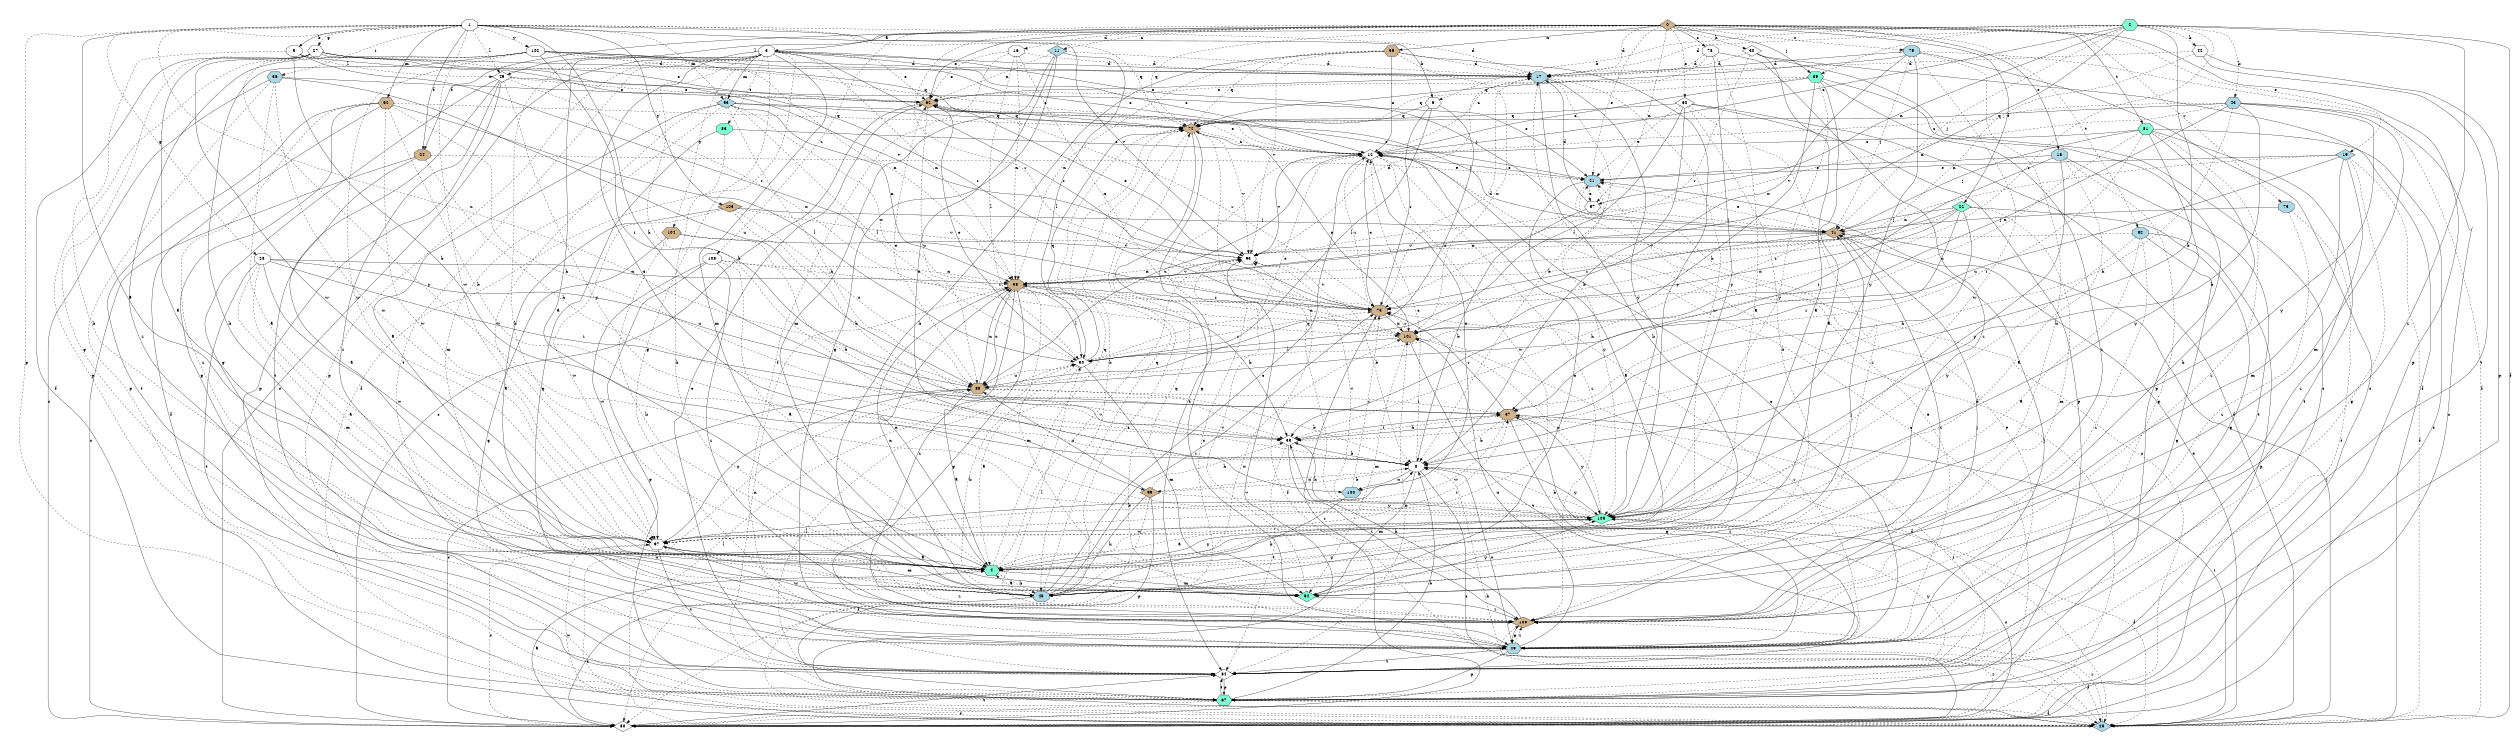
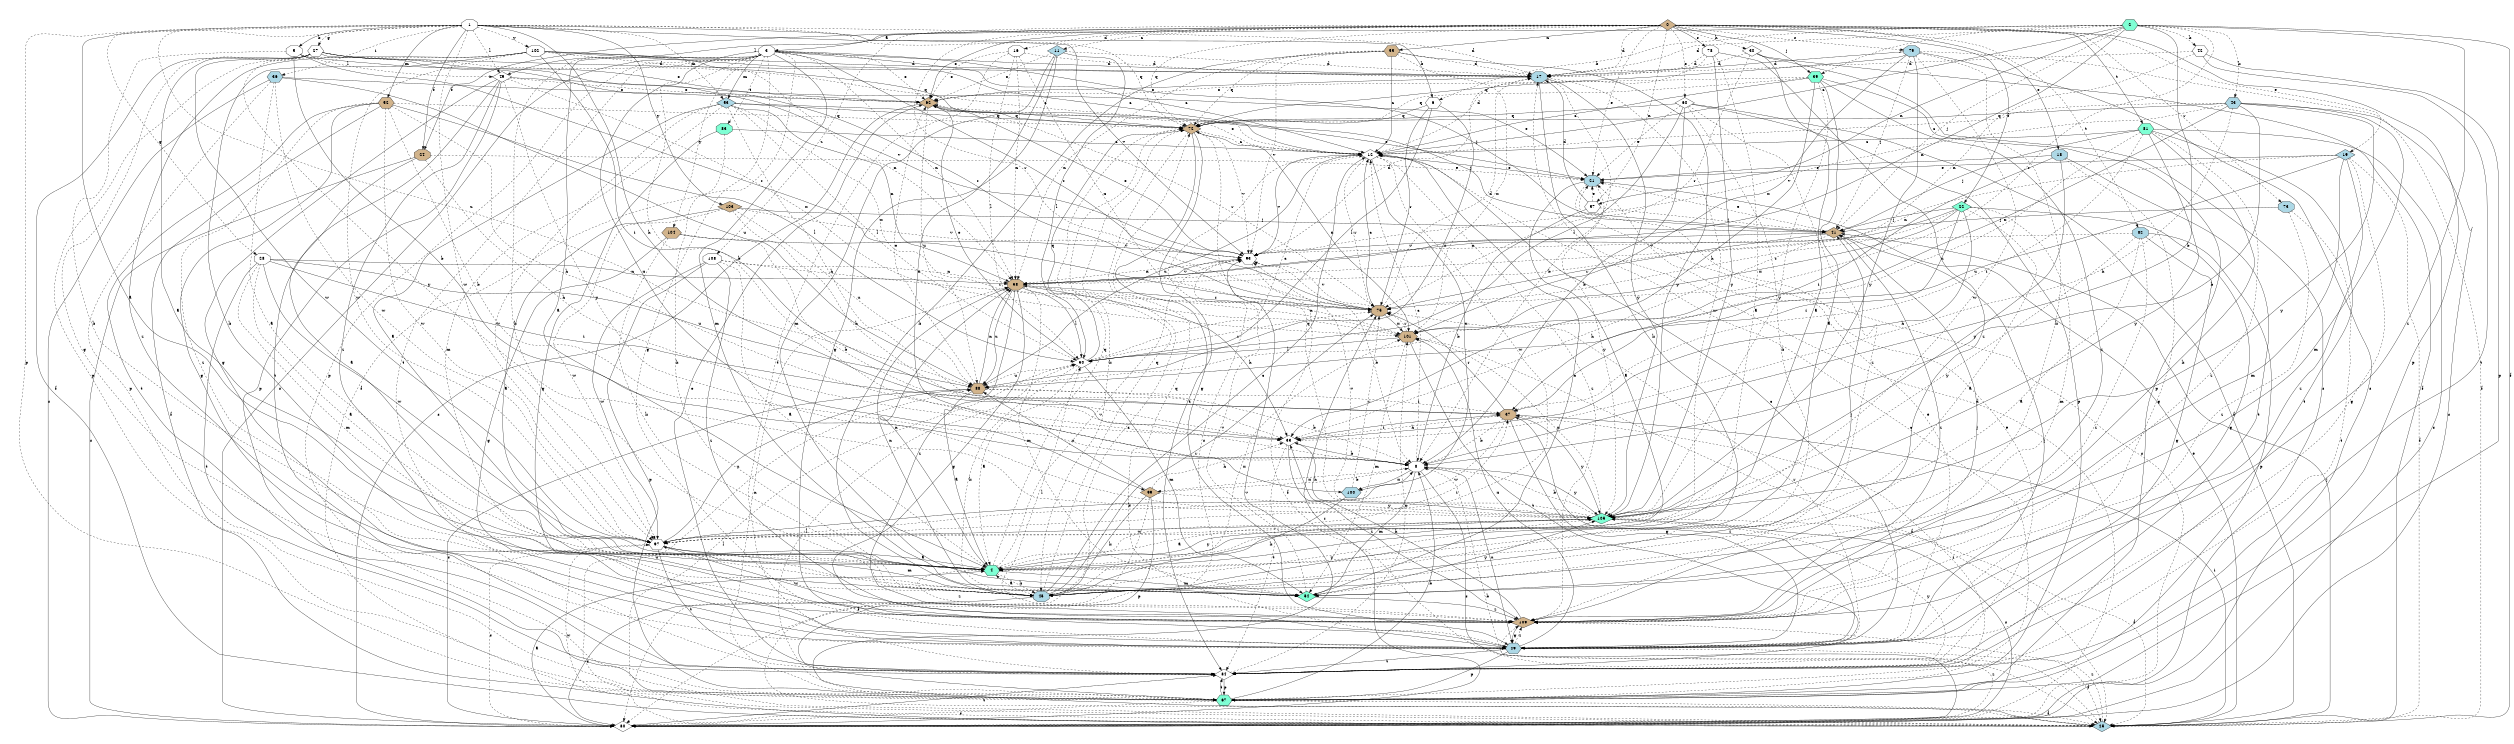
(1479, 103) -> (1479, 103)
(1589, 192) -> (1592, 195)
(1590, 531) -> (1625, 531)
